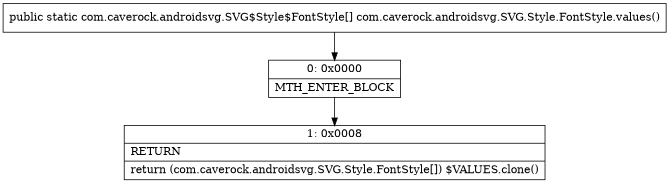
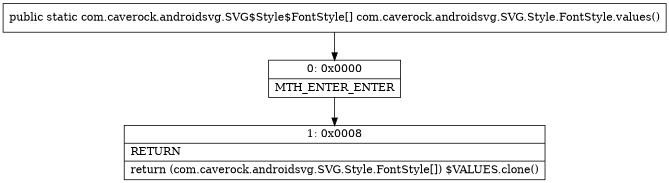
(335, 88) -> (335, 88)
